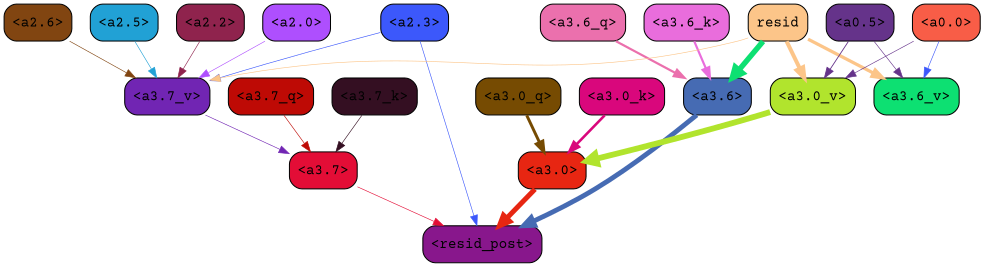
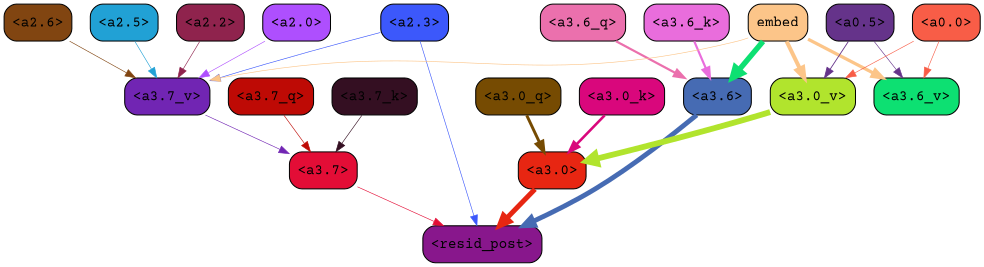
(778, 23) -> (778, 23)
(933, 55) -> (933, 55)
(880, 59) -> (880, 59)
